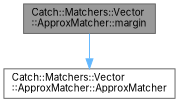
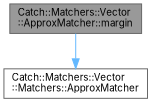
(89, 84) -> (76, 84)
